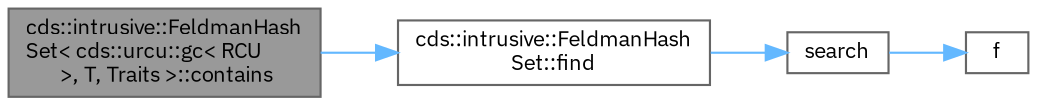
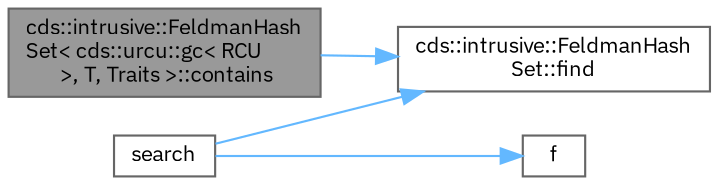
(738, 53) -> (309, 120)
